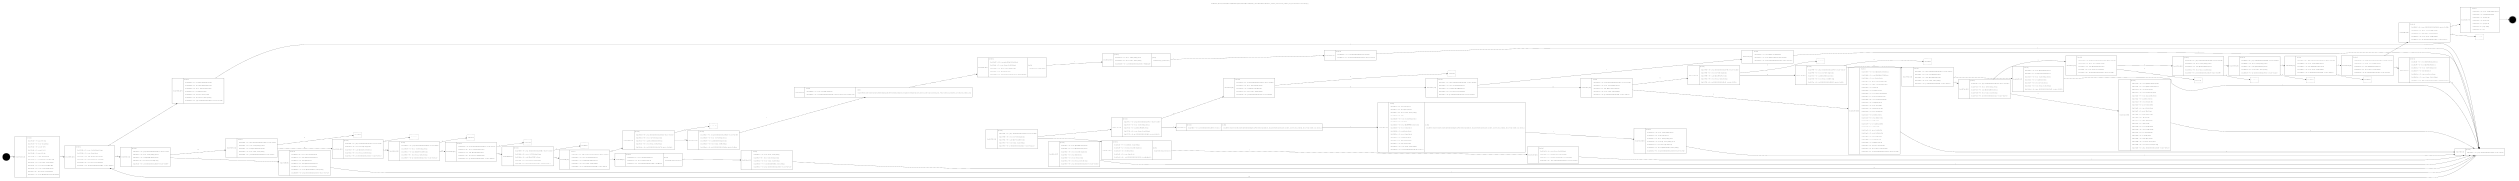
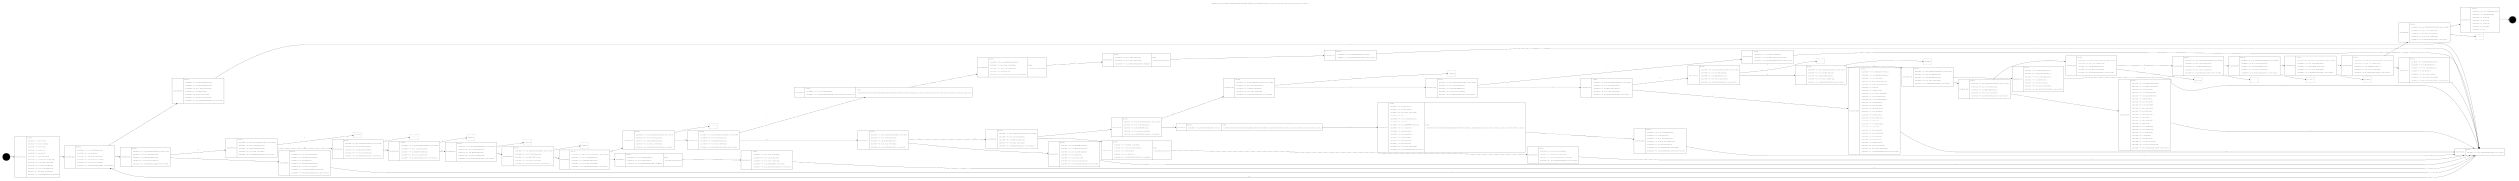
none -> (883, 140)
